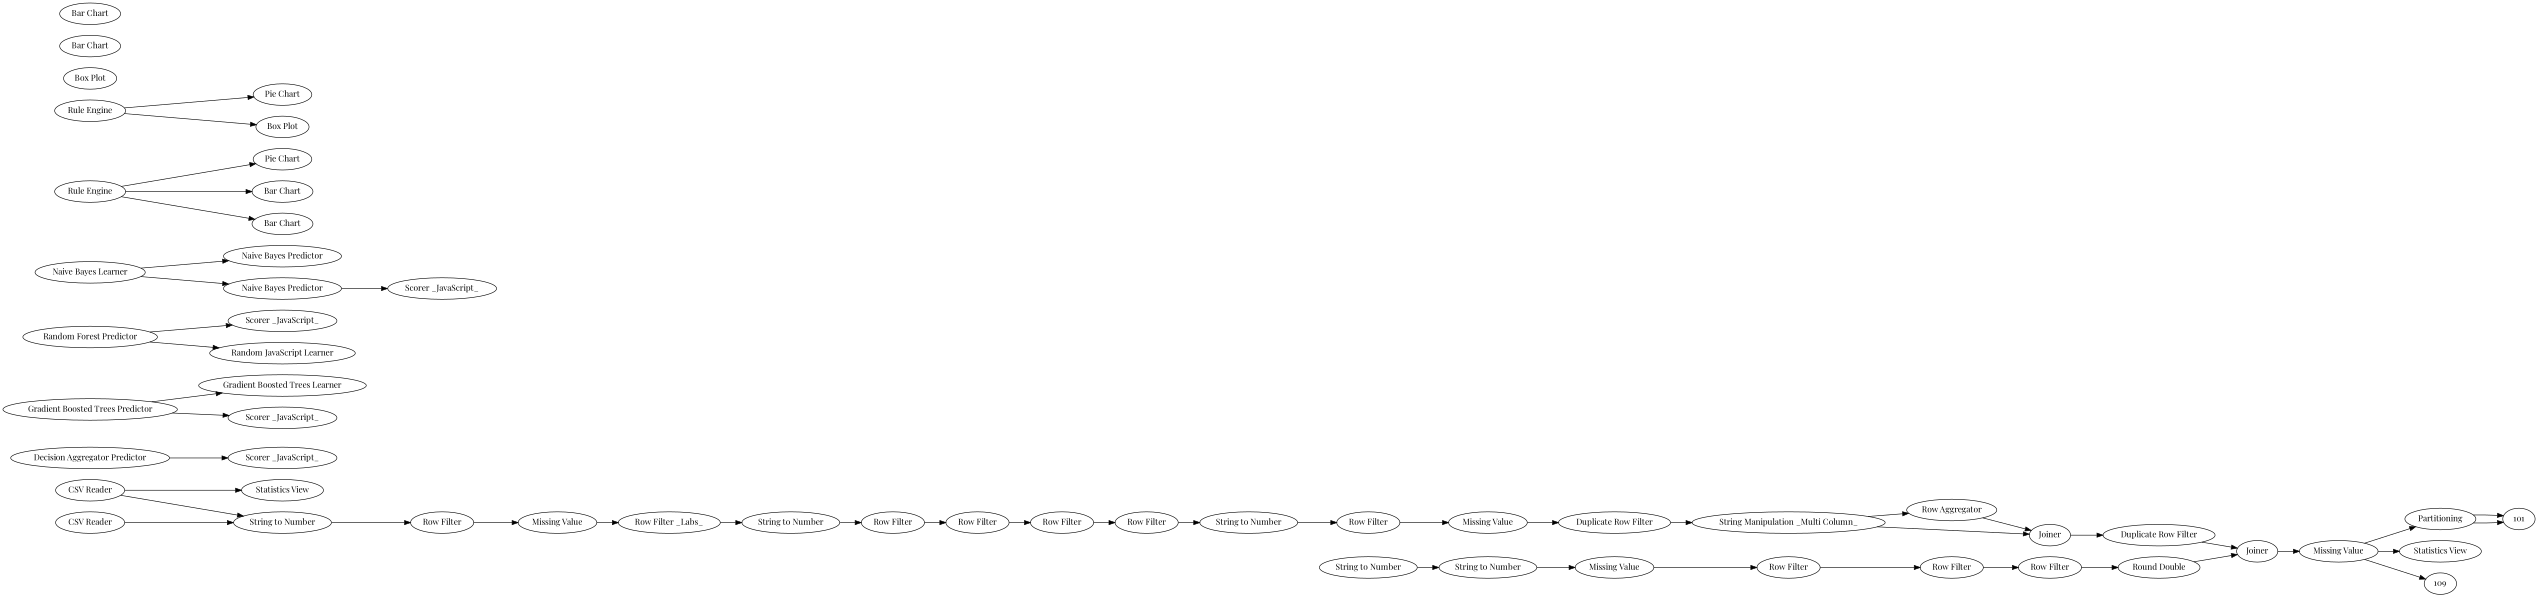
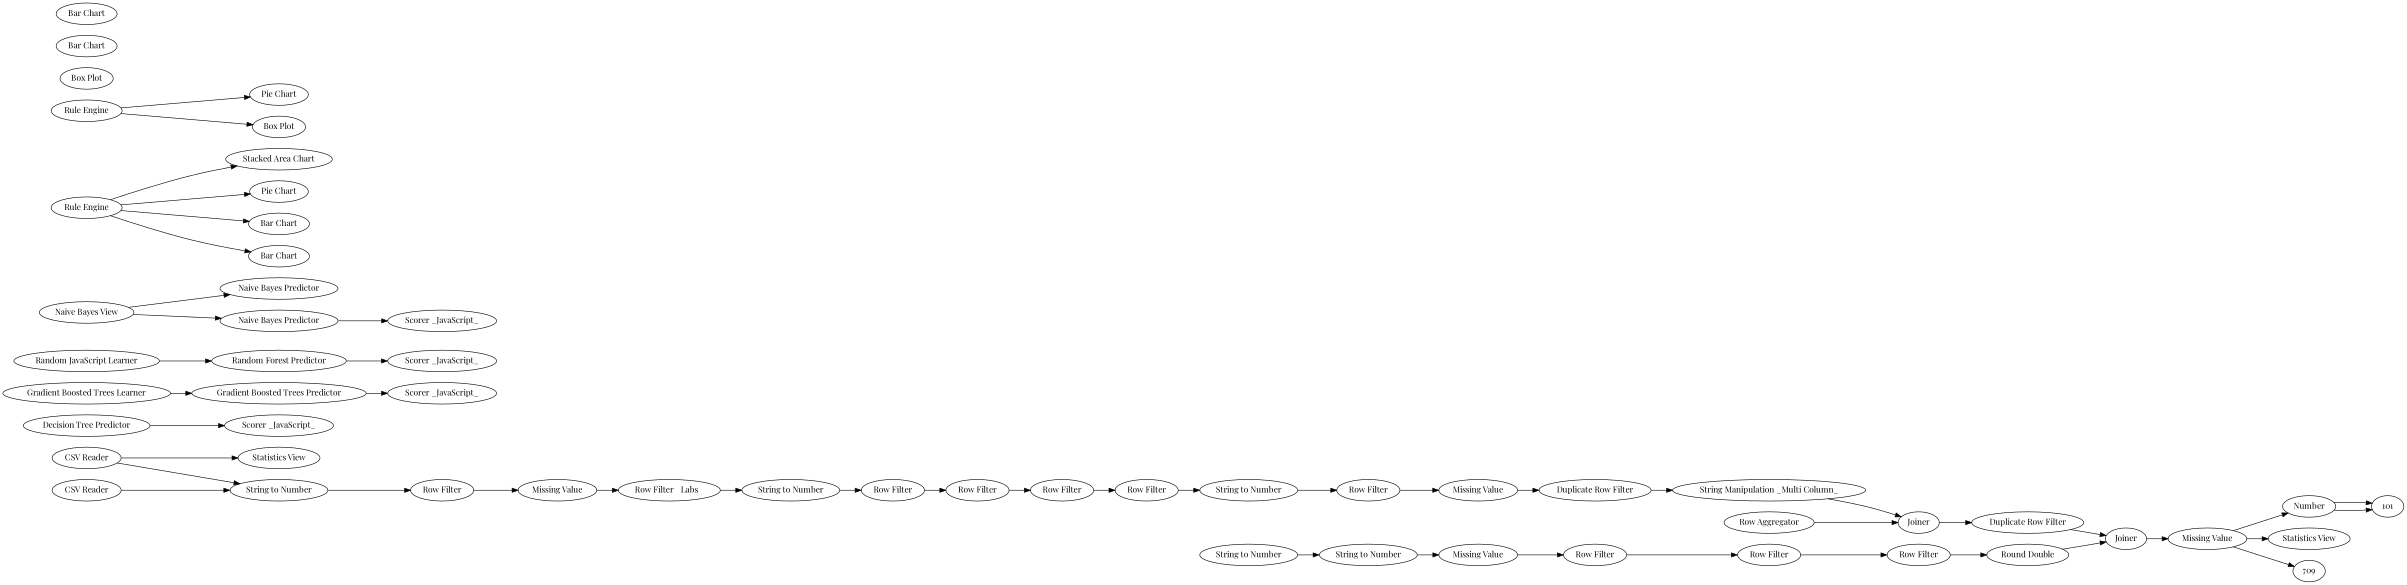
none -> (279, 159)
(90, 272) -> (87, 312)
(181, 345) -> (182, 361)
(184, 398) -> (178, 393)
(90, 458) -> (87, 426)
(1885, 515) -> none
(2440, 519) -> (2309, 506)
(2440, 584) -> (2309, 571)
